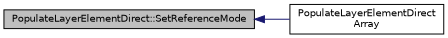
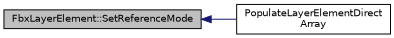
(129, 19) -> (103, 19)
